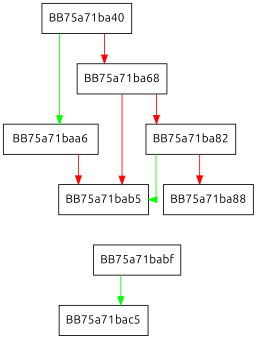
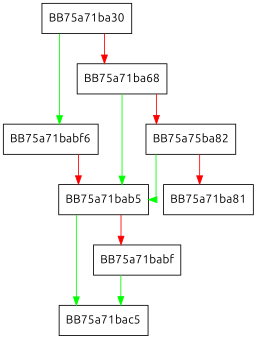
(87, 18) -> (87, 18)
(122, 135) -> (122, 135)
(51, 139) -> (51, 139)
(191, 139) -> (191, 139)
(208, 200) -> (208, 200)
none -> (121, 226)
none -> (76, 256)
